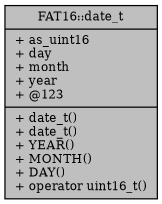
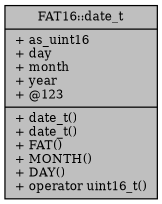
(45, 146) -> (39, 146)
